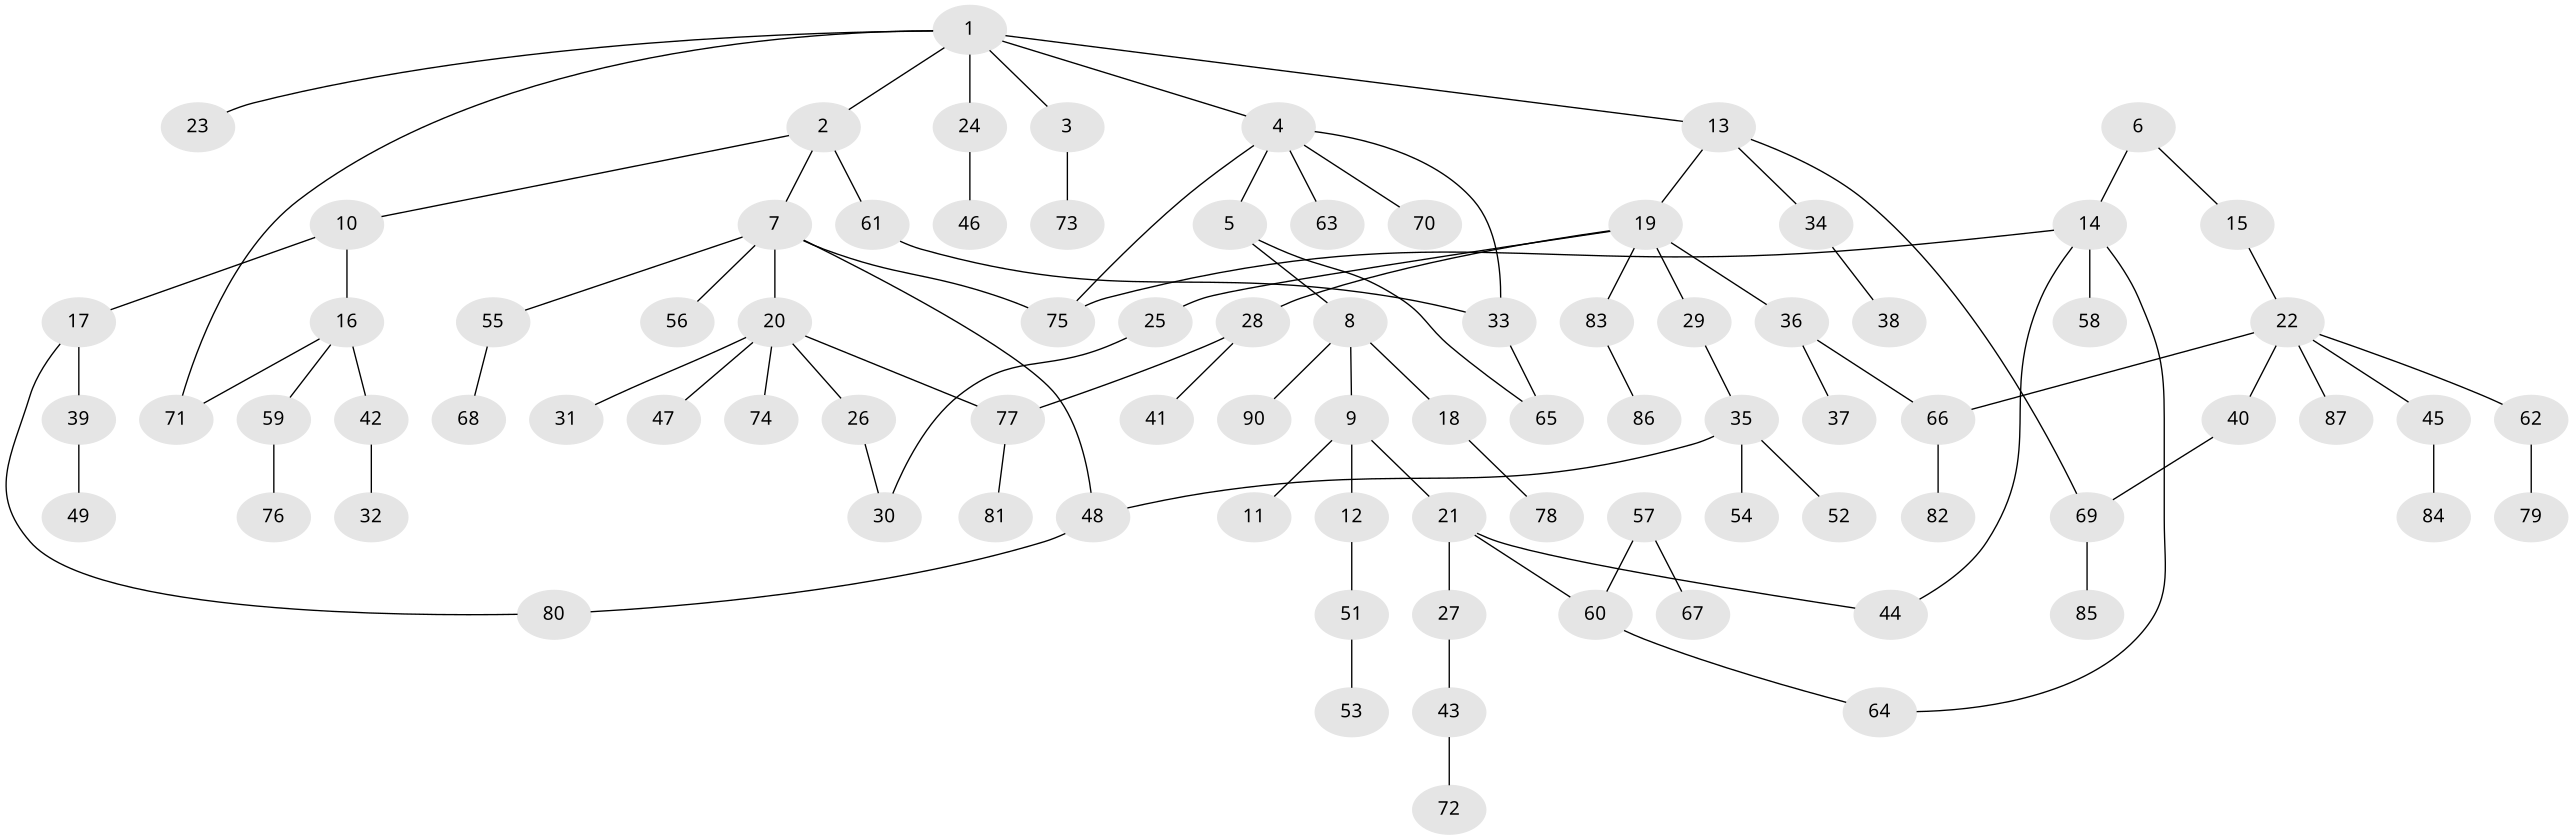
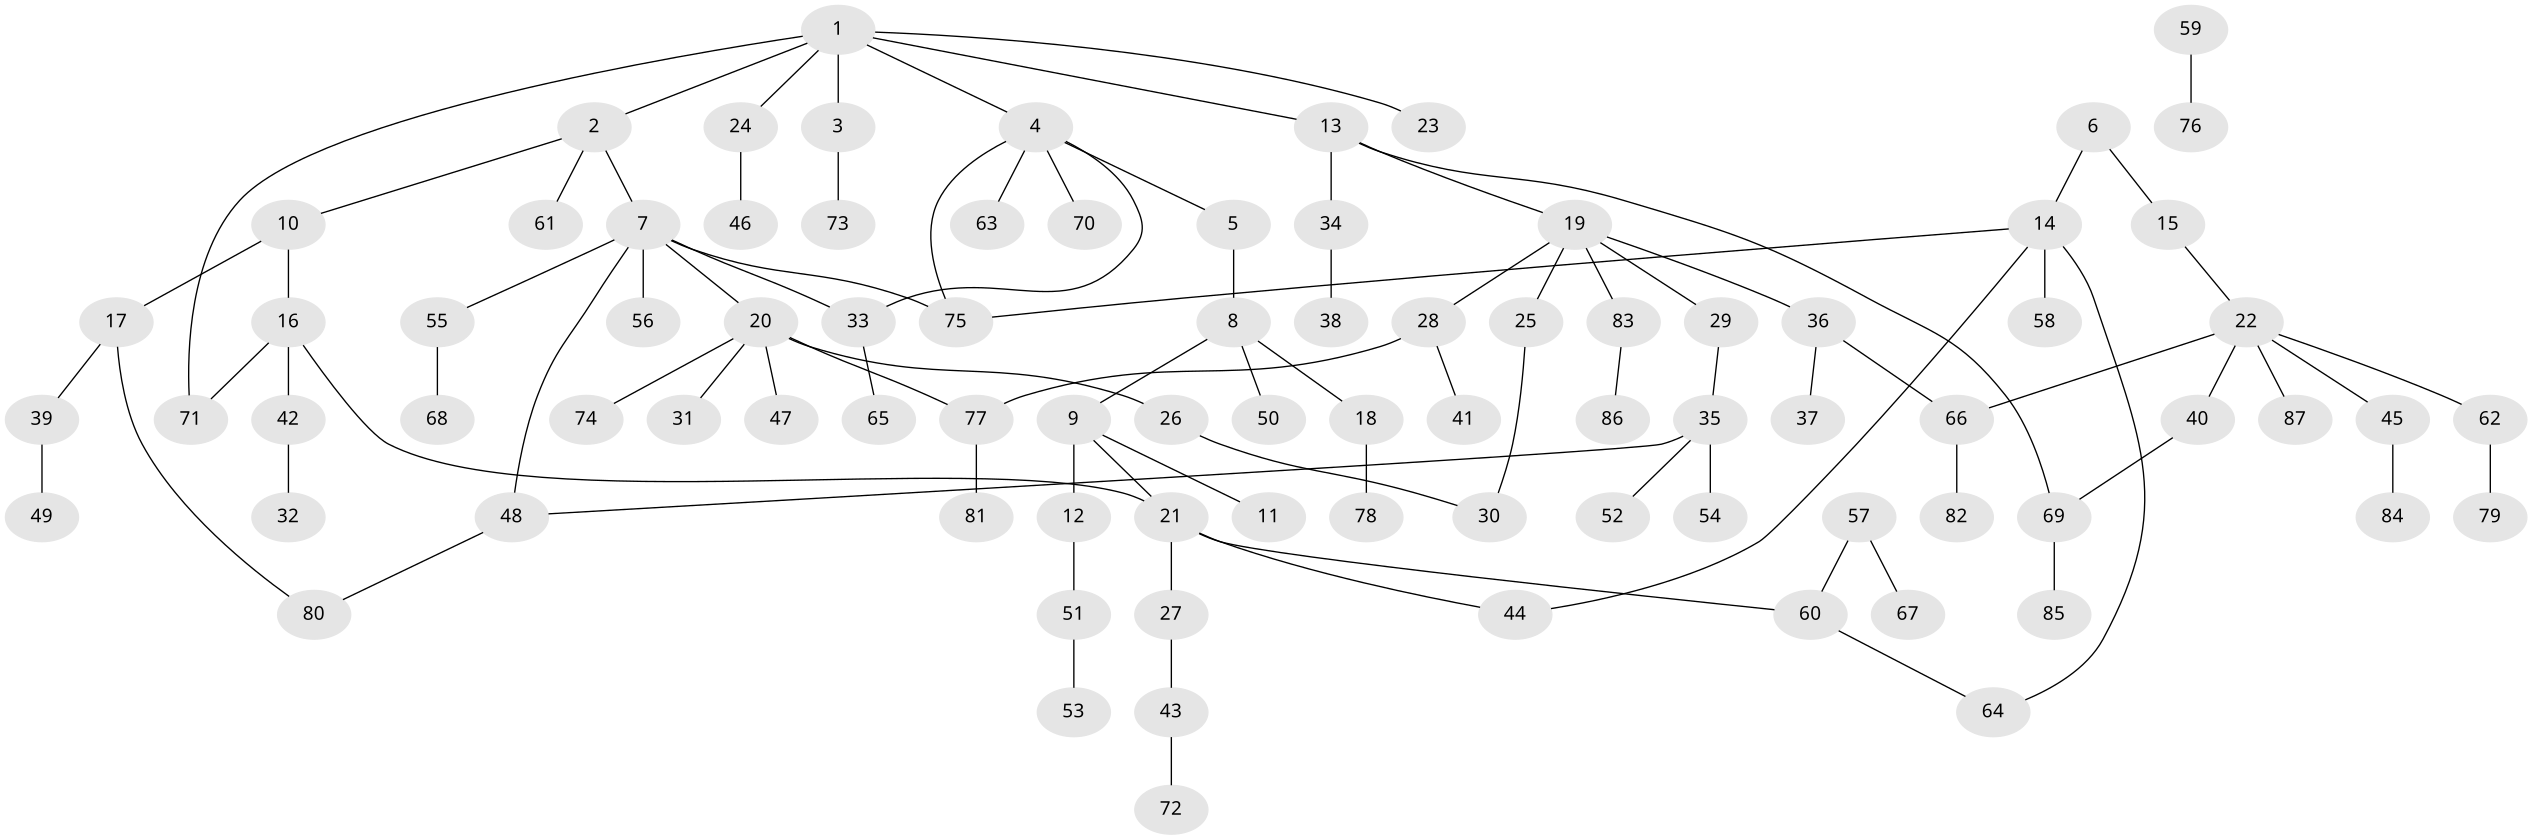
(1139, 281) -> (755, 275)
(1415, 310) -> none
(310, 371) -> (700, 481)
(1254, 420) -> (1269, 420)
